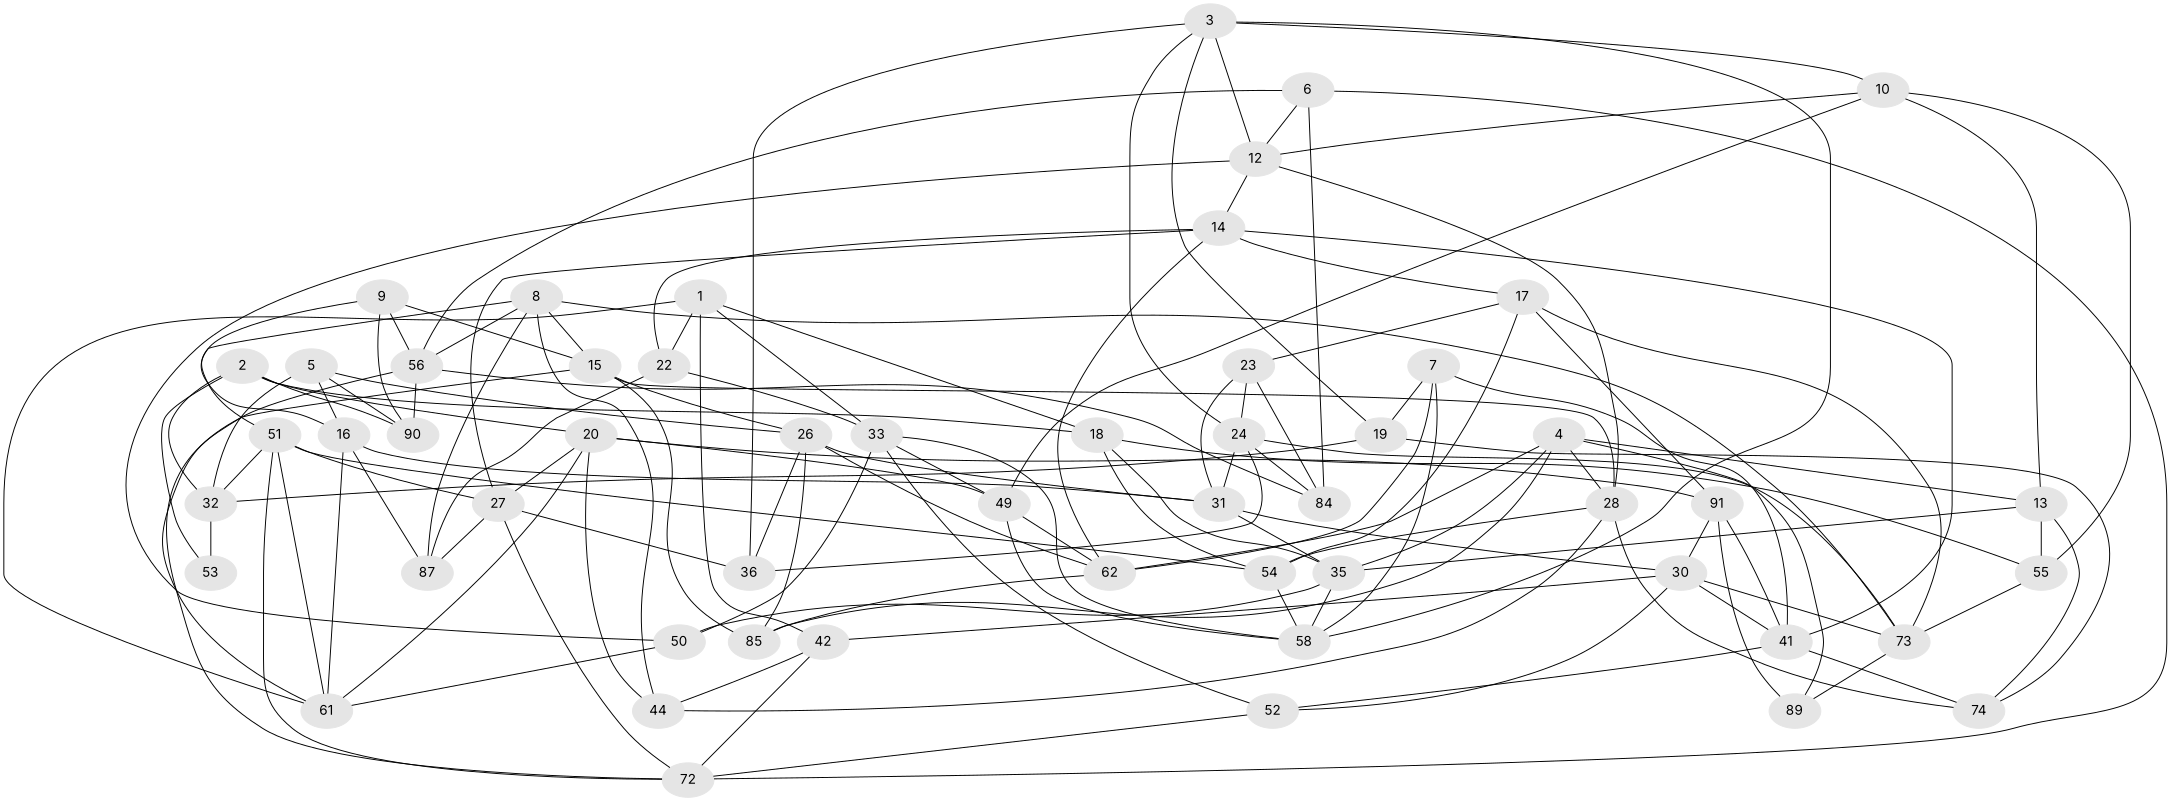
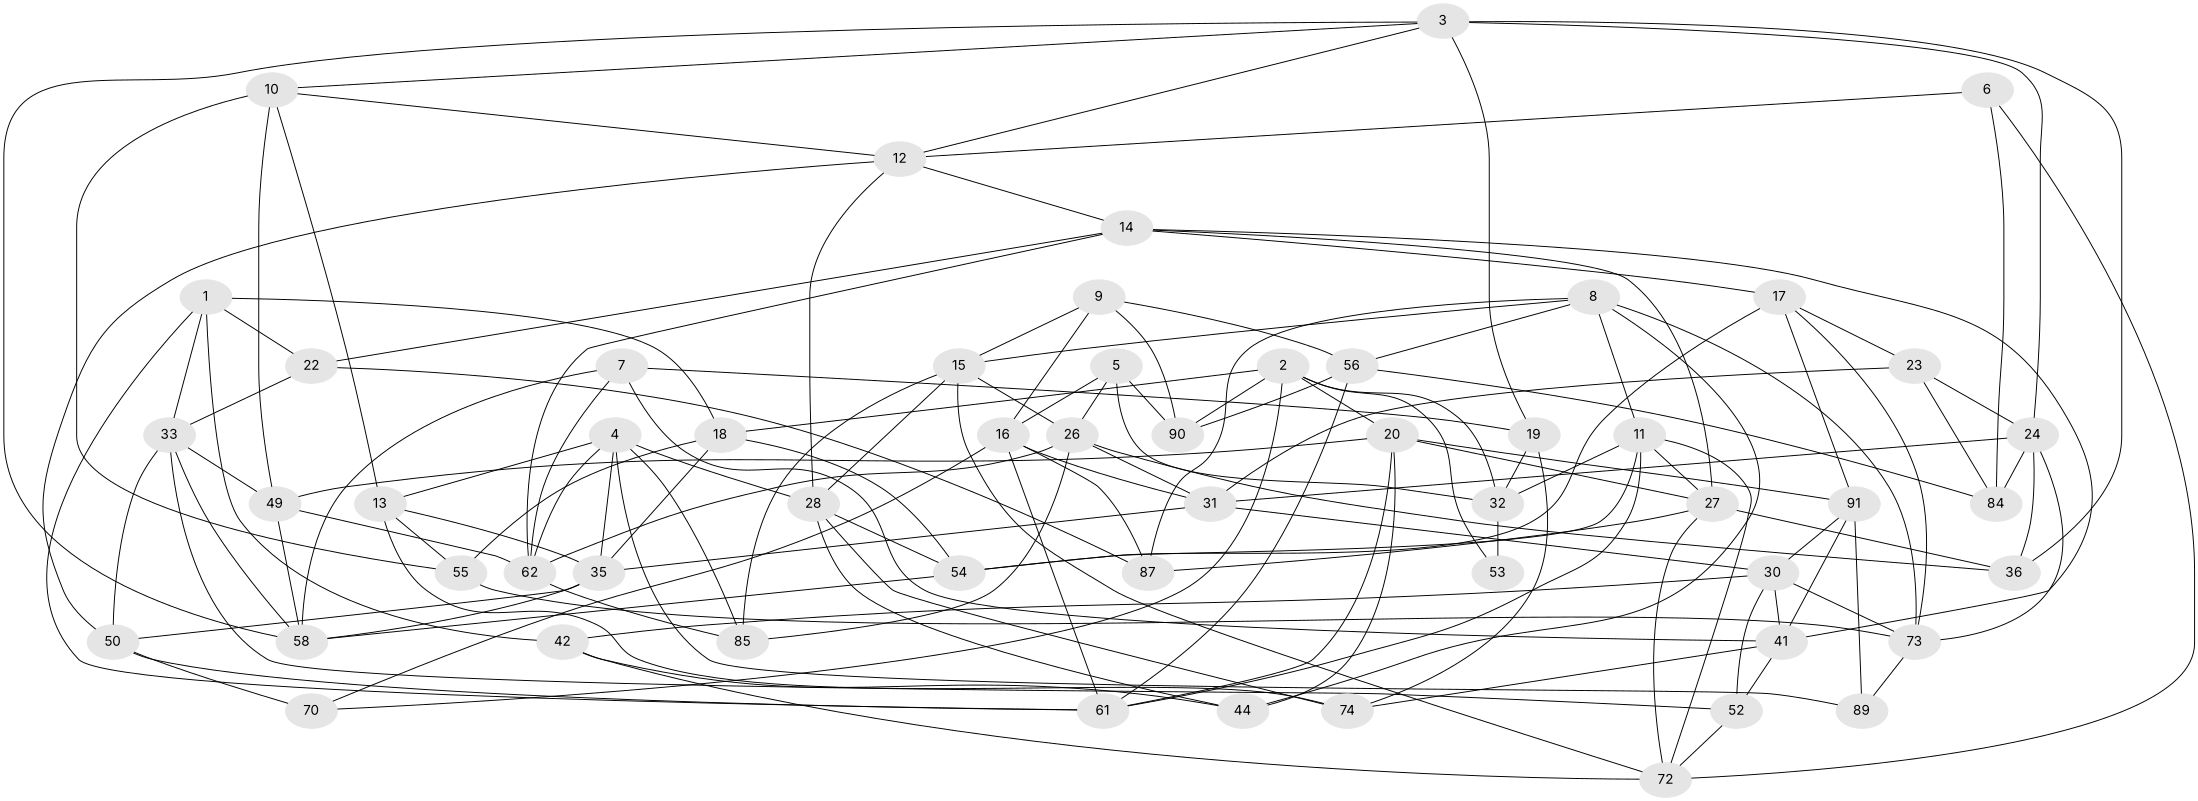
(823, 140) -> none
(275, 435) -> (1640, 435)
none -> (311, 711)
